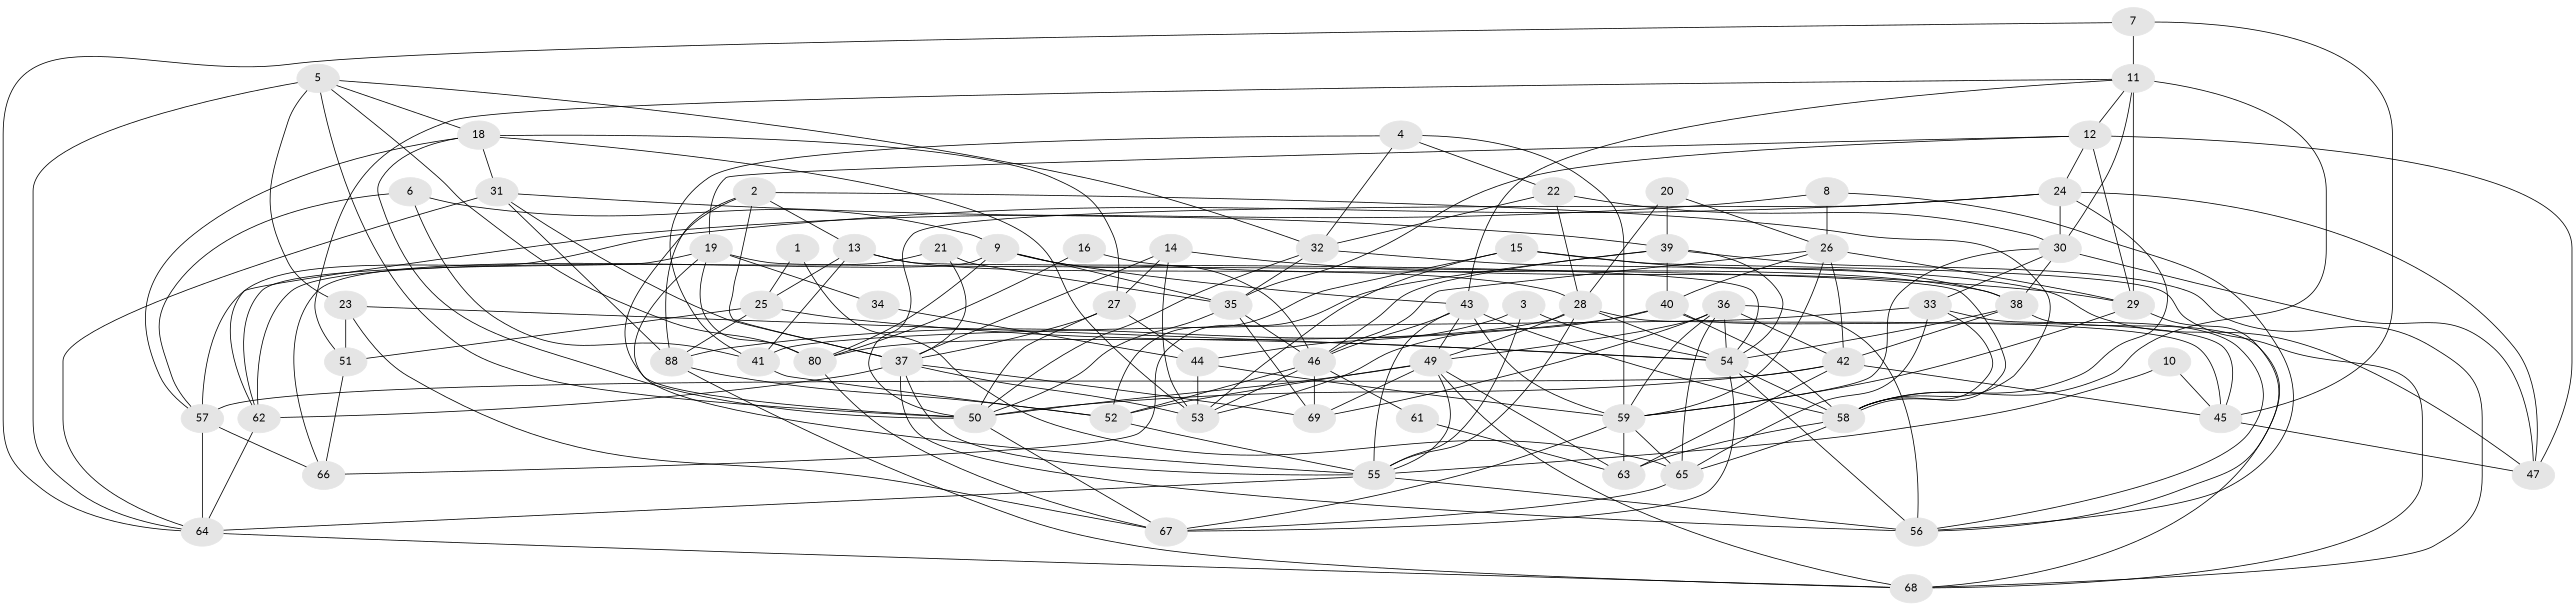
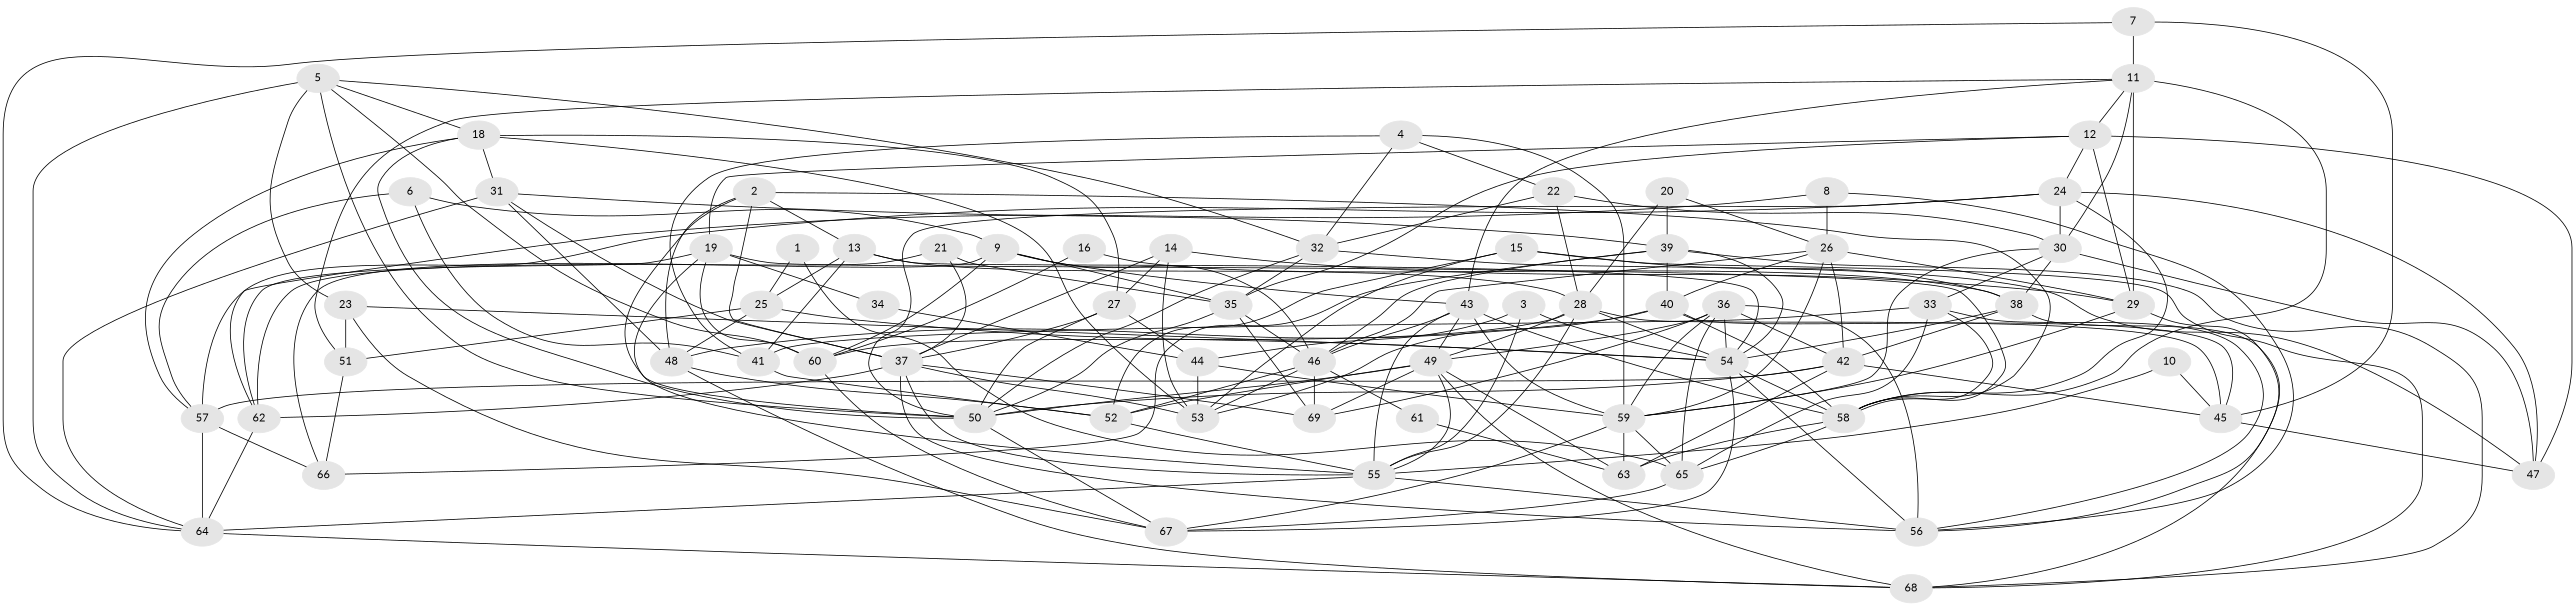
(672, 362) -> (672, 362)
(815, 362) -> (815, 362)
